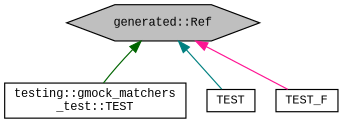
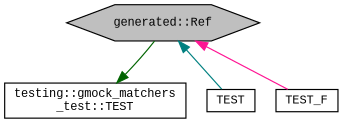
(118, 66) -> (140, 58)
